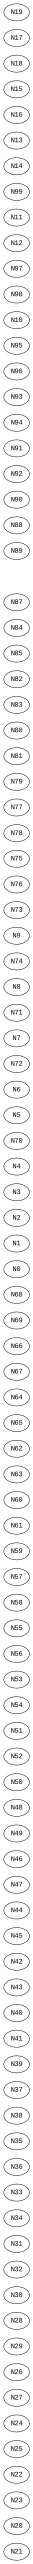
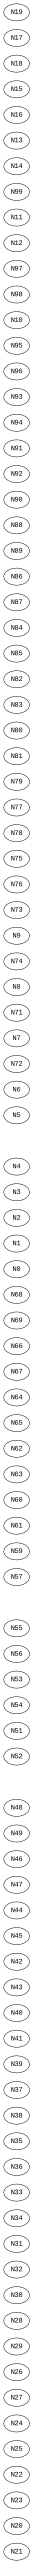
none -> (17, 577)
(17, 1141) -> none
(17, 1603) -> none
(17, 1782) -> none
